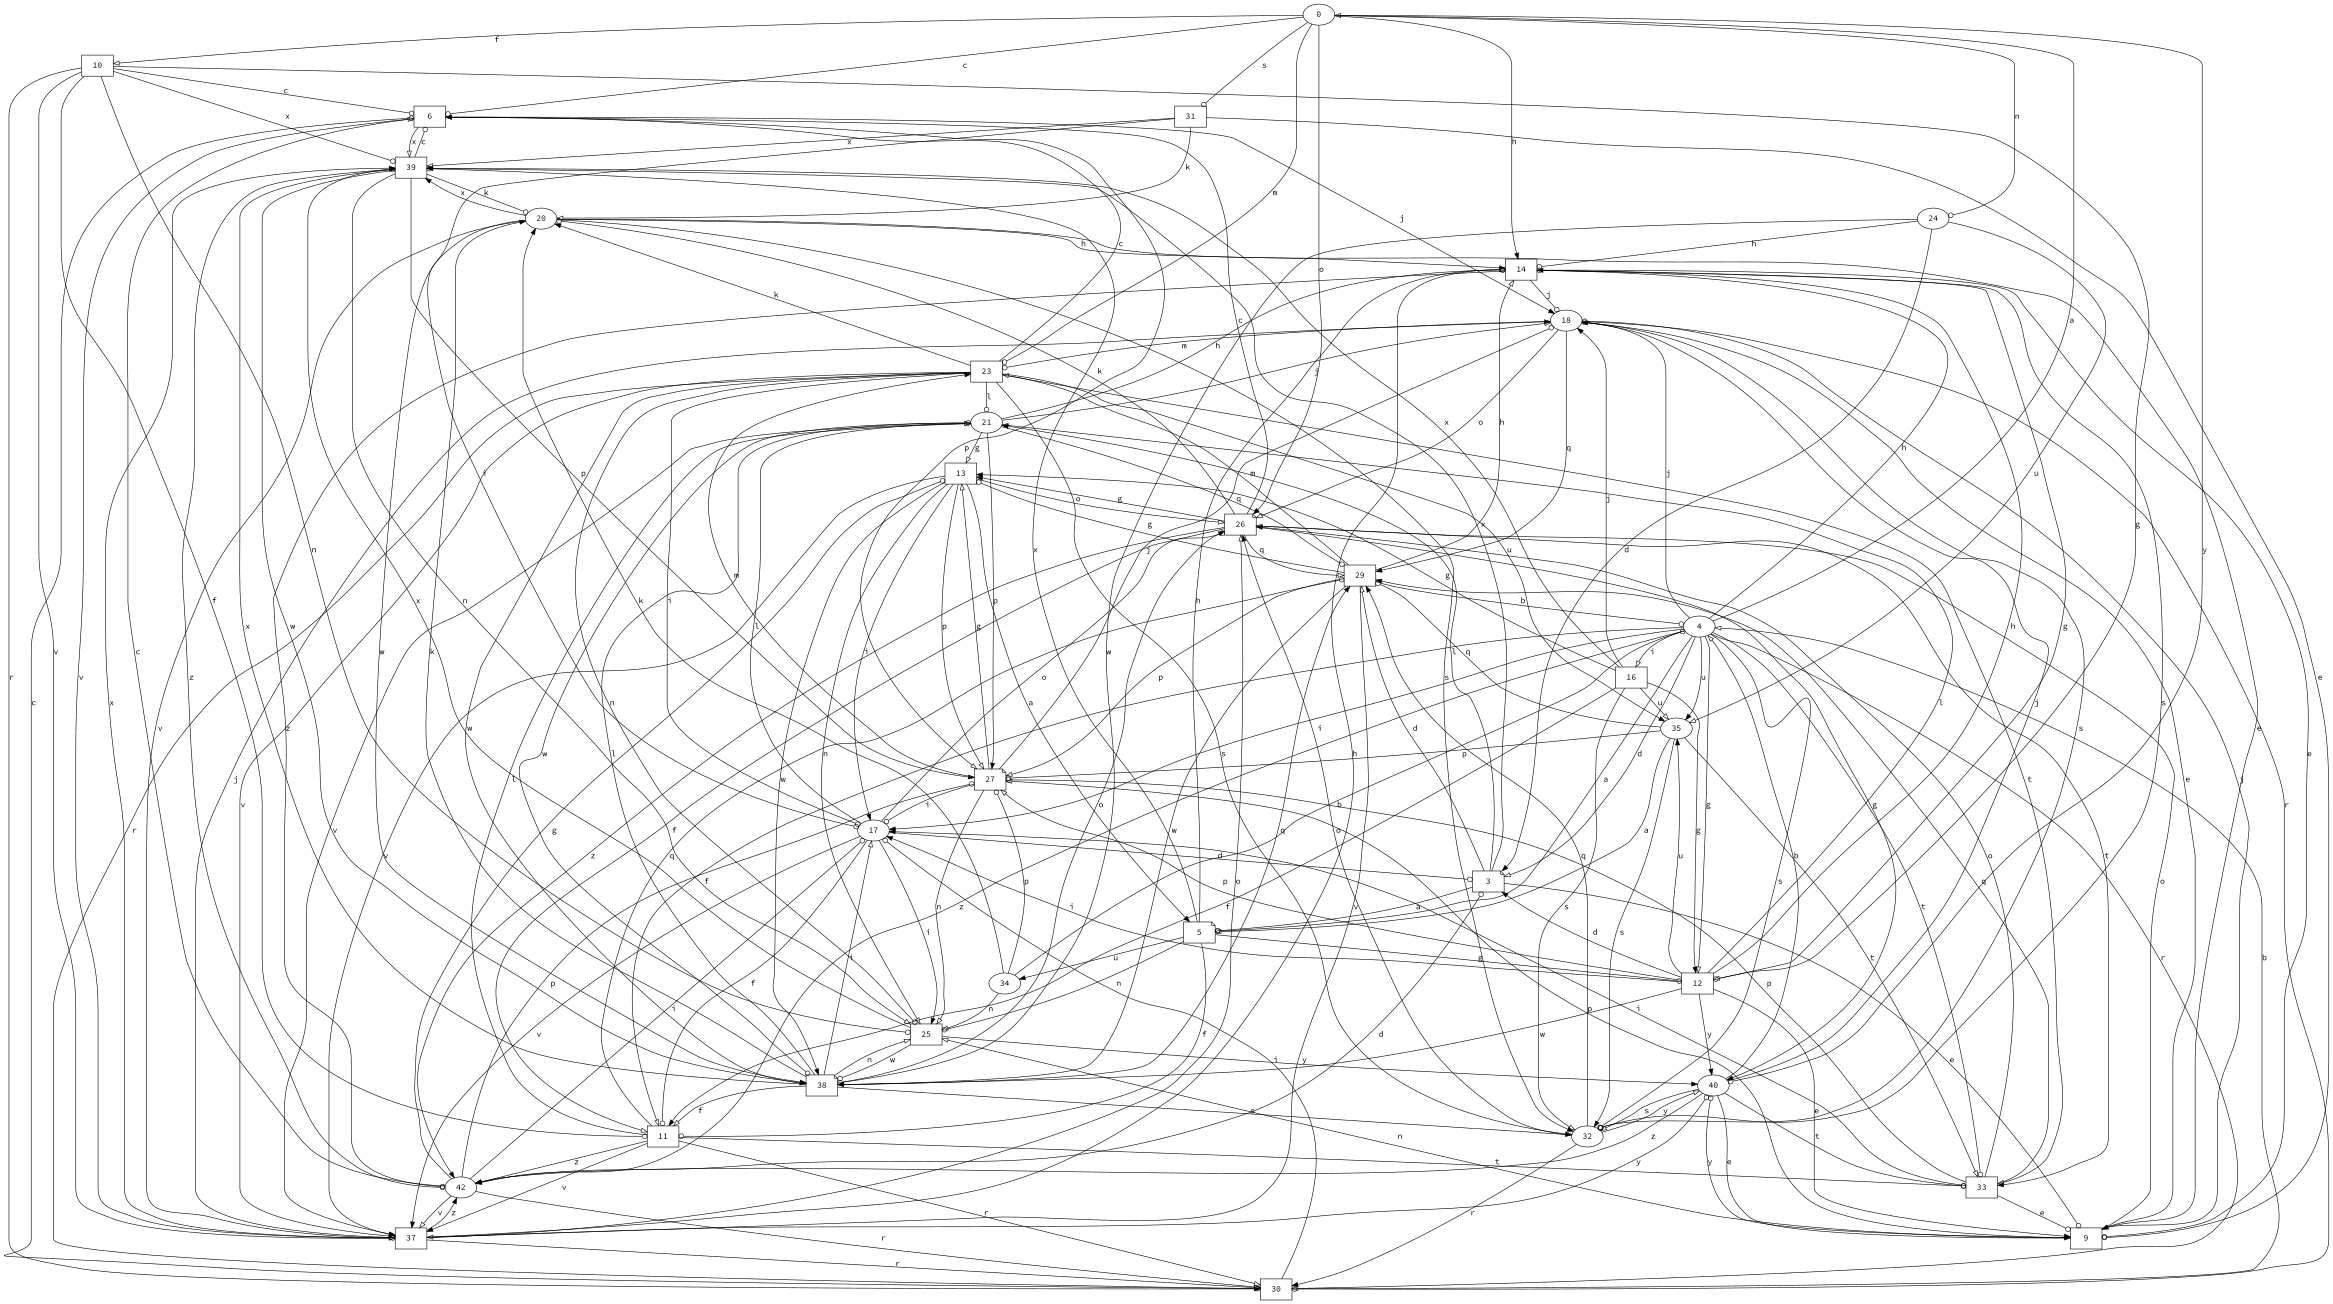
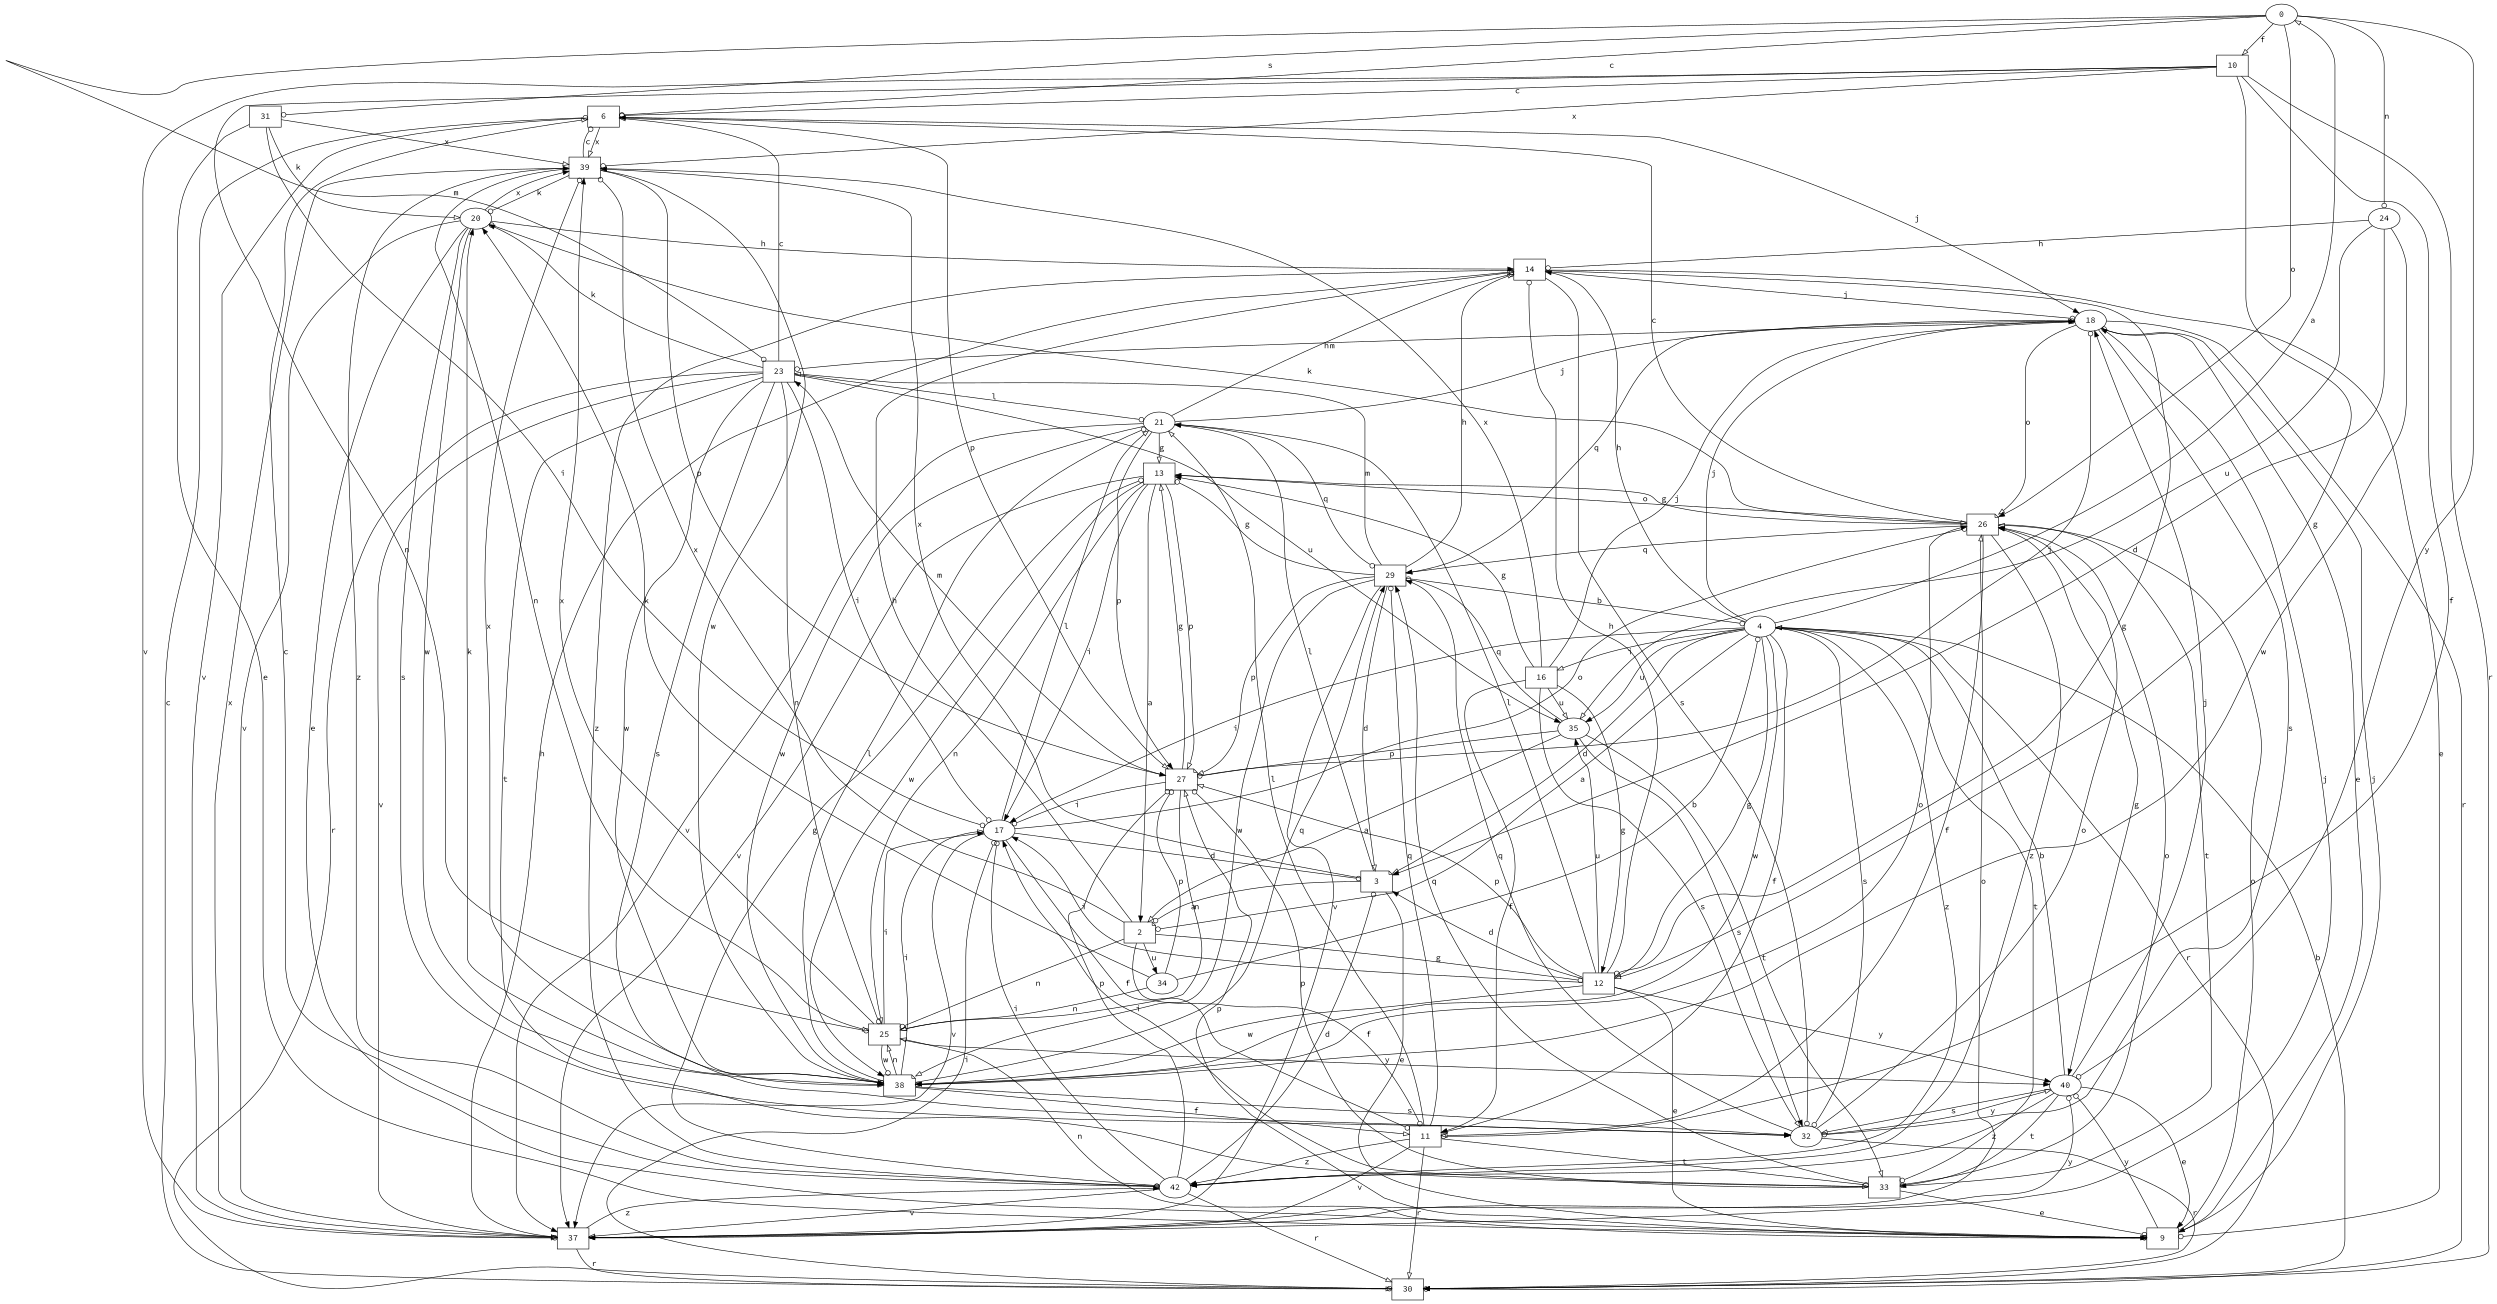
(1511, 64) -> none
(1411, 736) -> (1363, 725)
(920, 926) -> (884, 892)
(1199, 933) -> (1140, 933)
none -> (1479, 1003)
